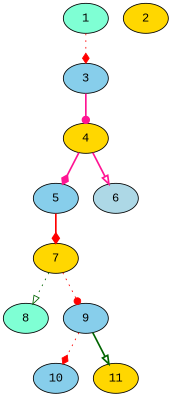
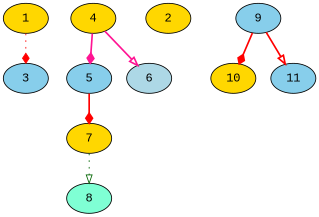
(86, 18) -> (26, 18)
(86, 105) -> none
(69, 285) -> none
(73, 344) -> (248, 44)
(99, 345) -> (274, 44)
(56, 378) -> (233, 78)
(116, 378) -> (293, 78)
